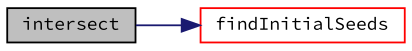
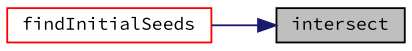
(159, 25) -> (235, 25)
